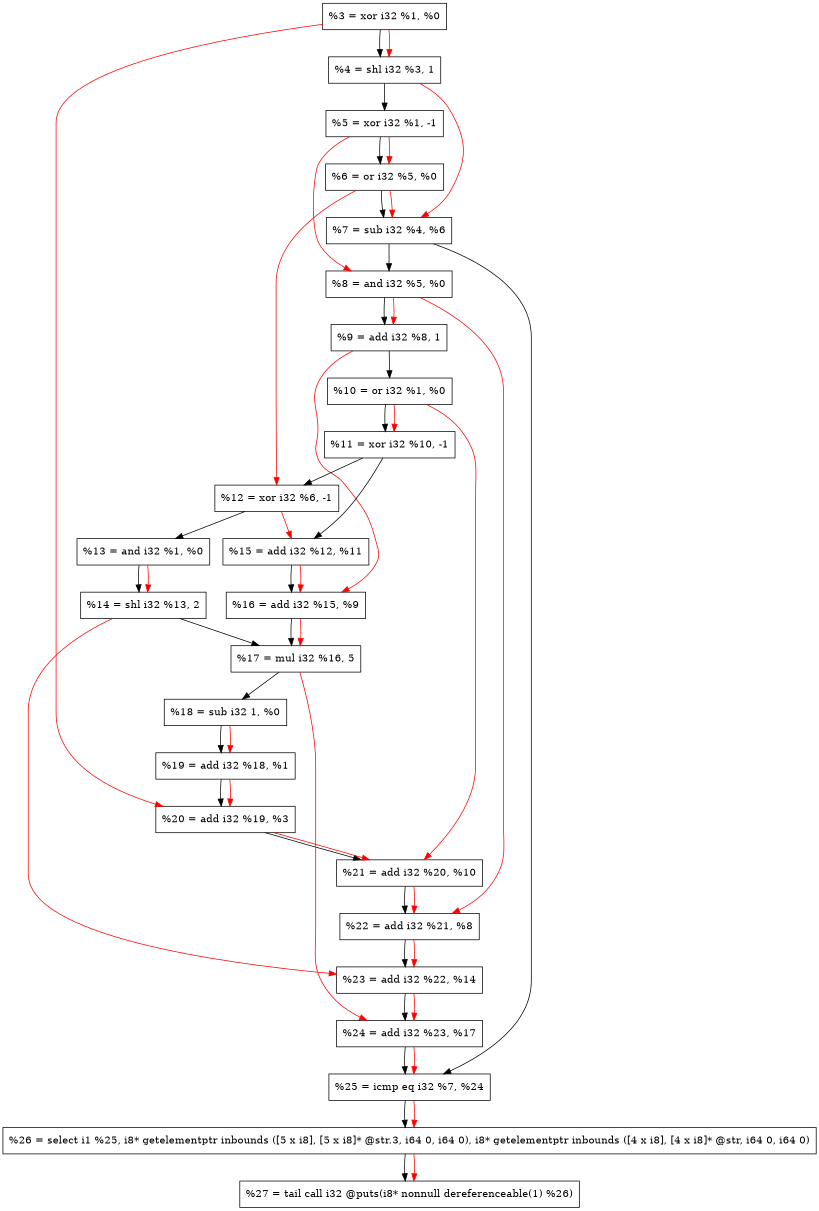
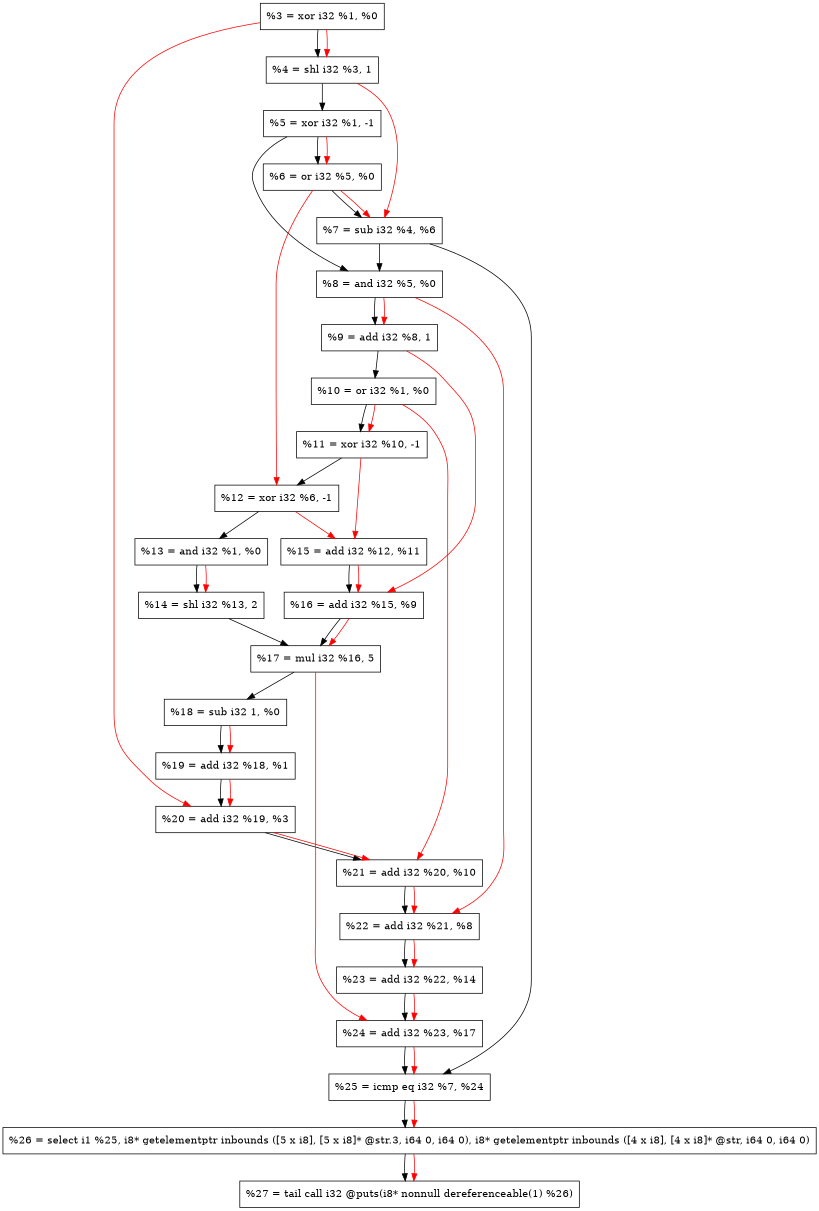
(313, 201) -> (268, 211)
(352, 503) -> (358, 495)
(35, 891) -> none
